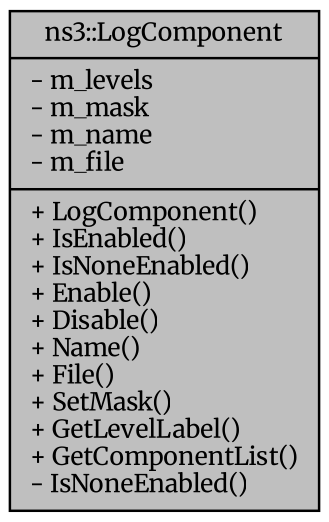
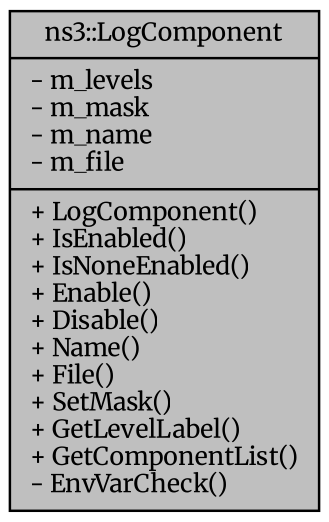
(140, 485) -> (130, 485)
